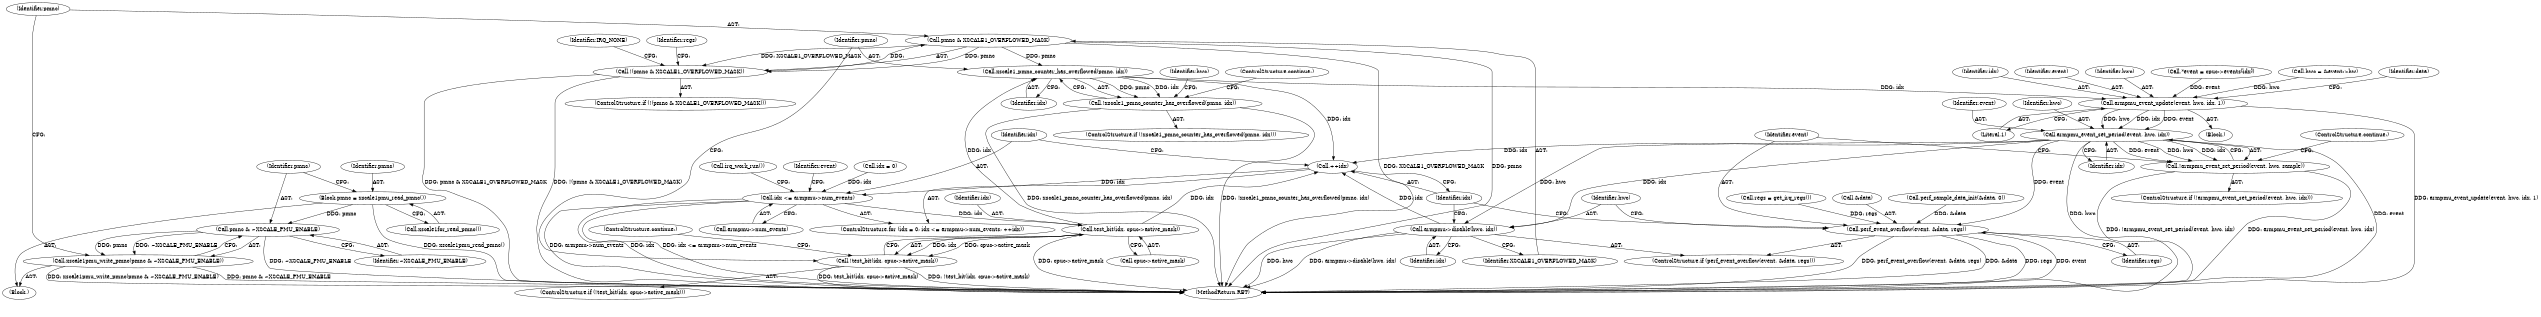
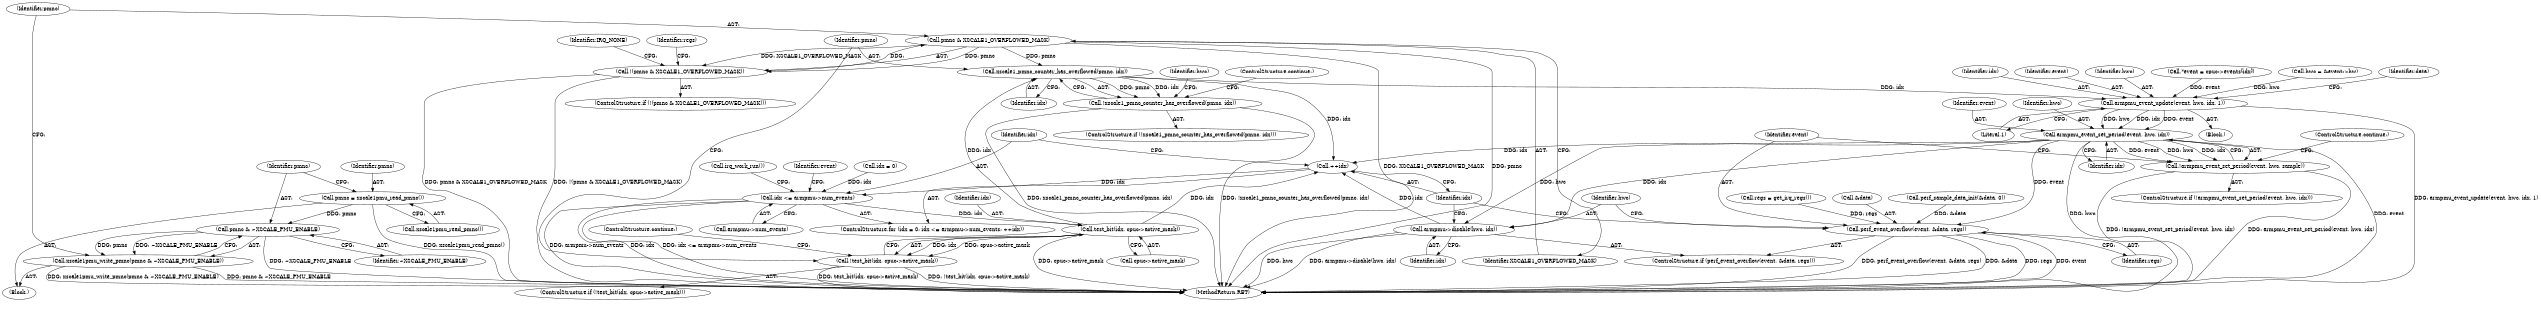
(373, 198) -> (373, 198)
(443, 230) -> (443, 230)
(1495, 245) -> (1463, 47)
